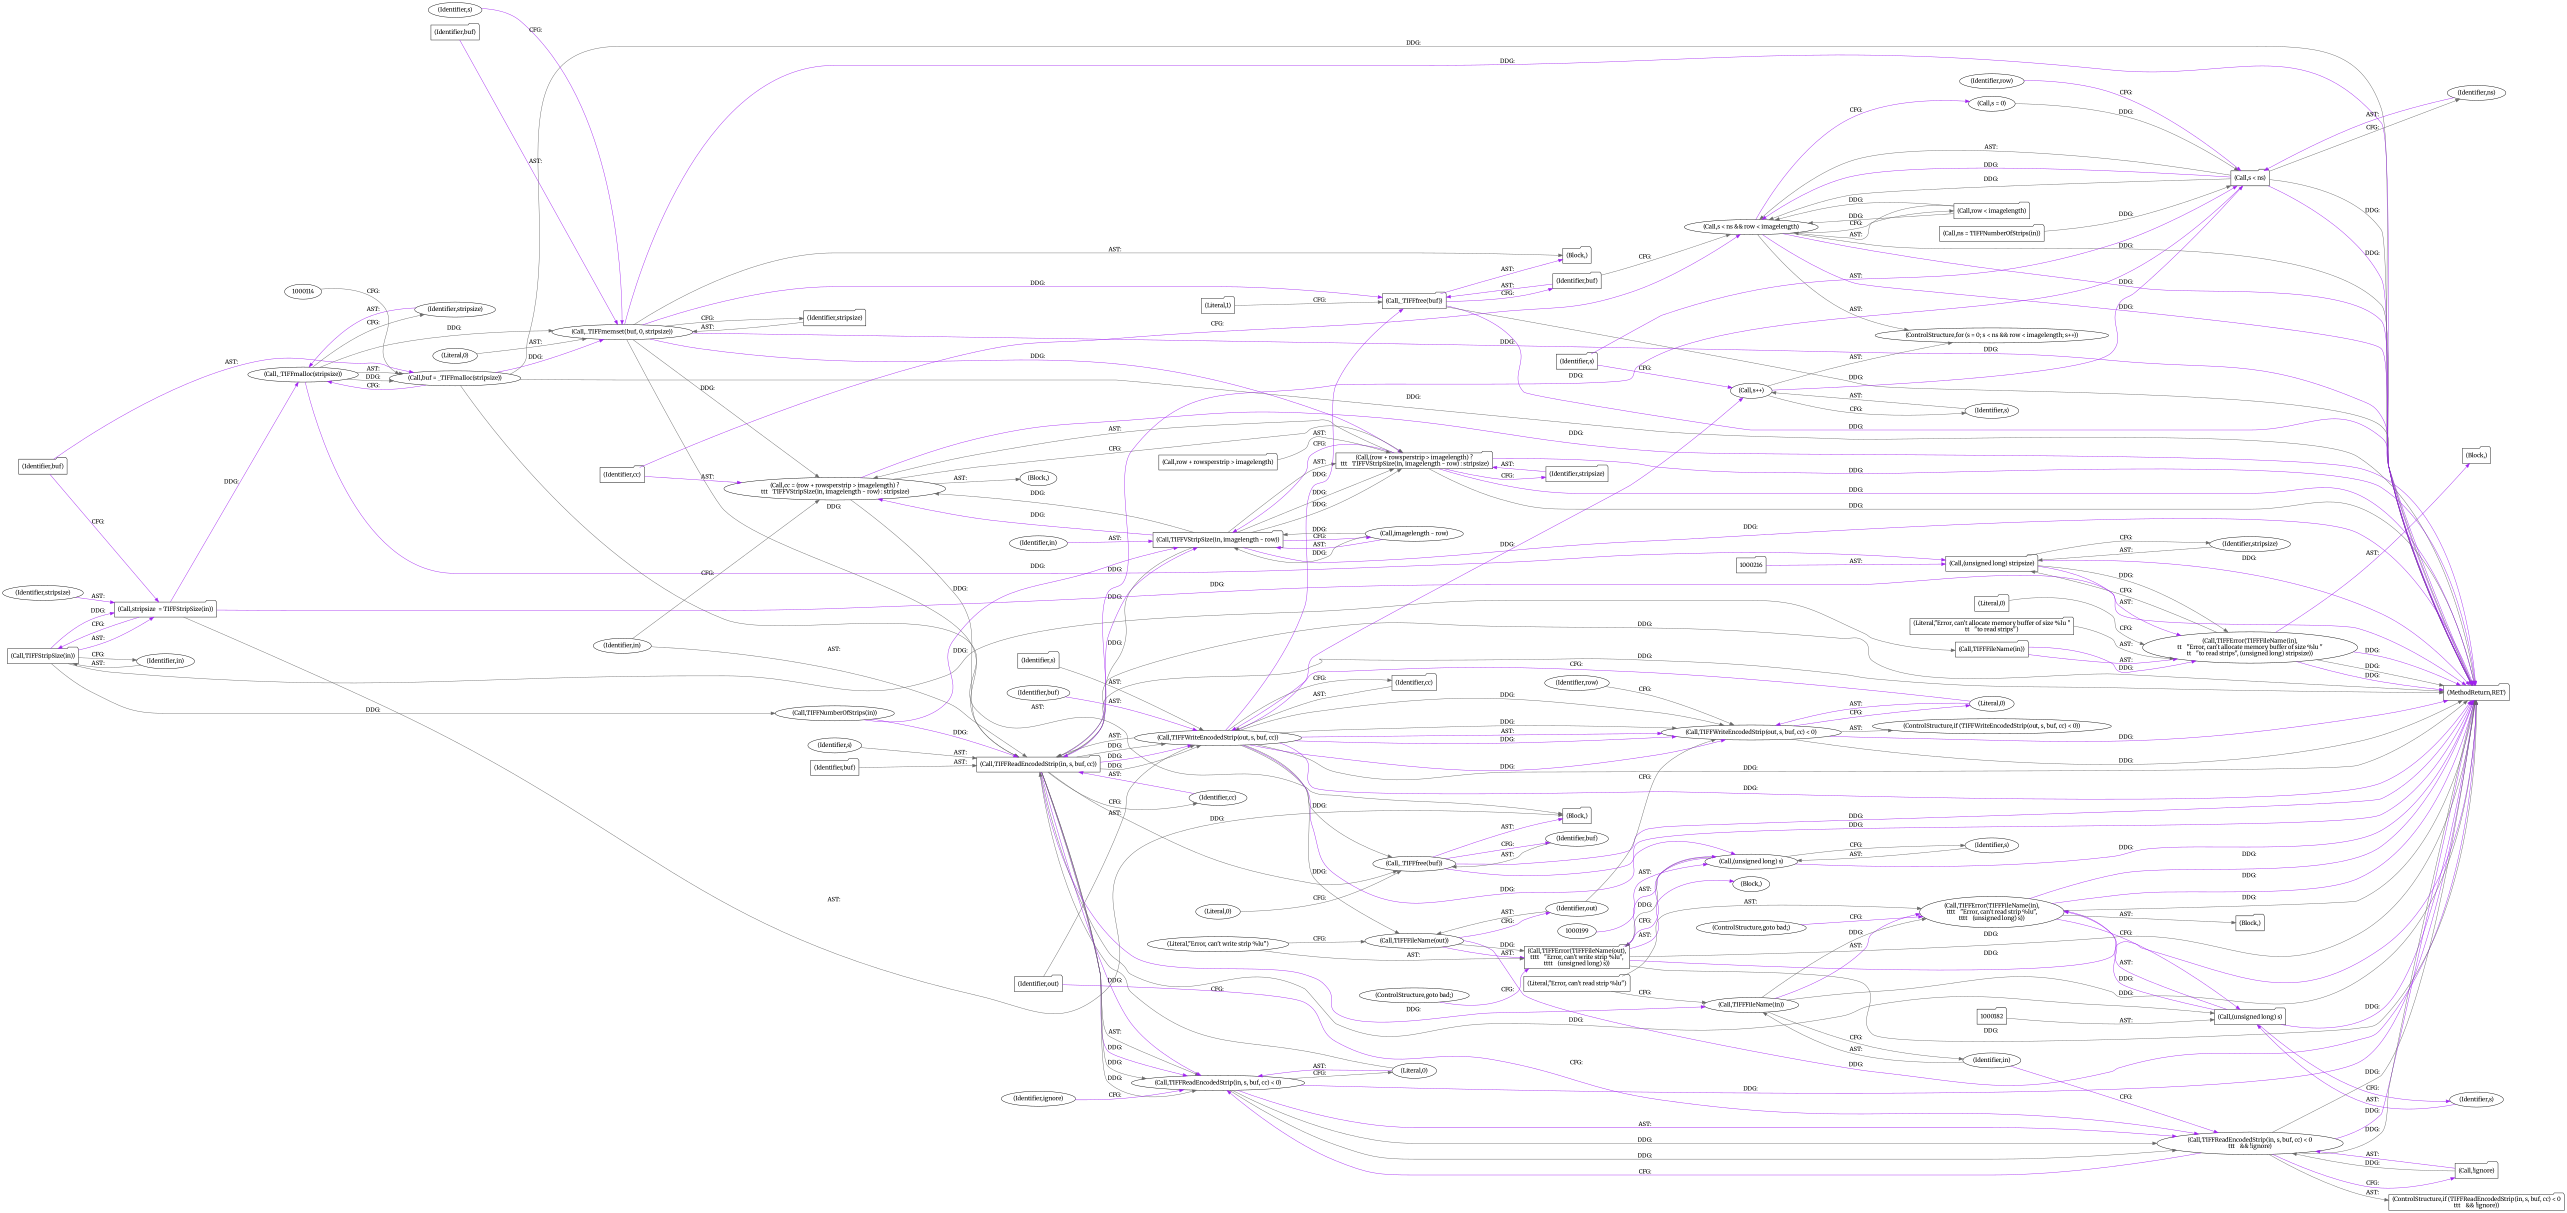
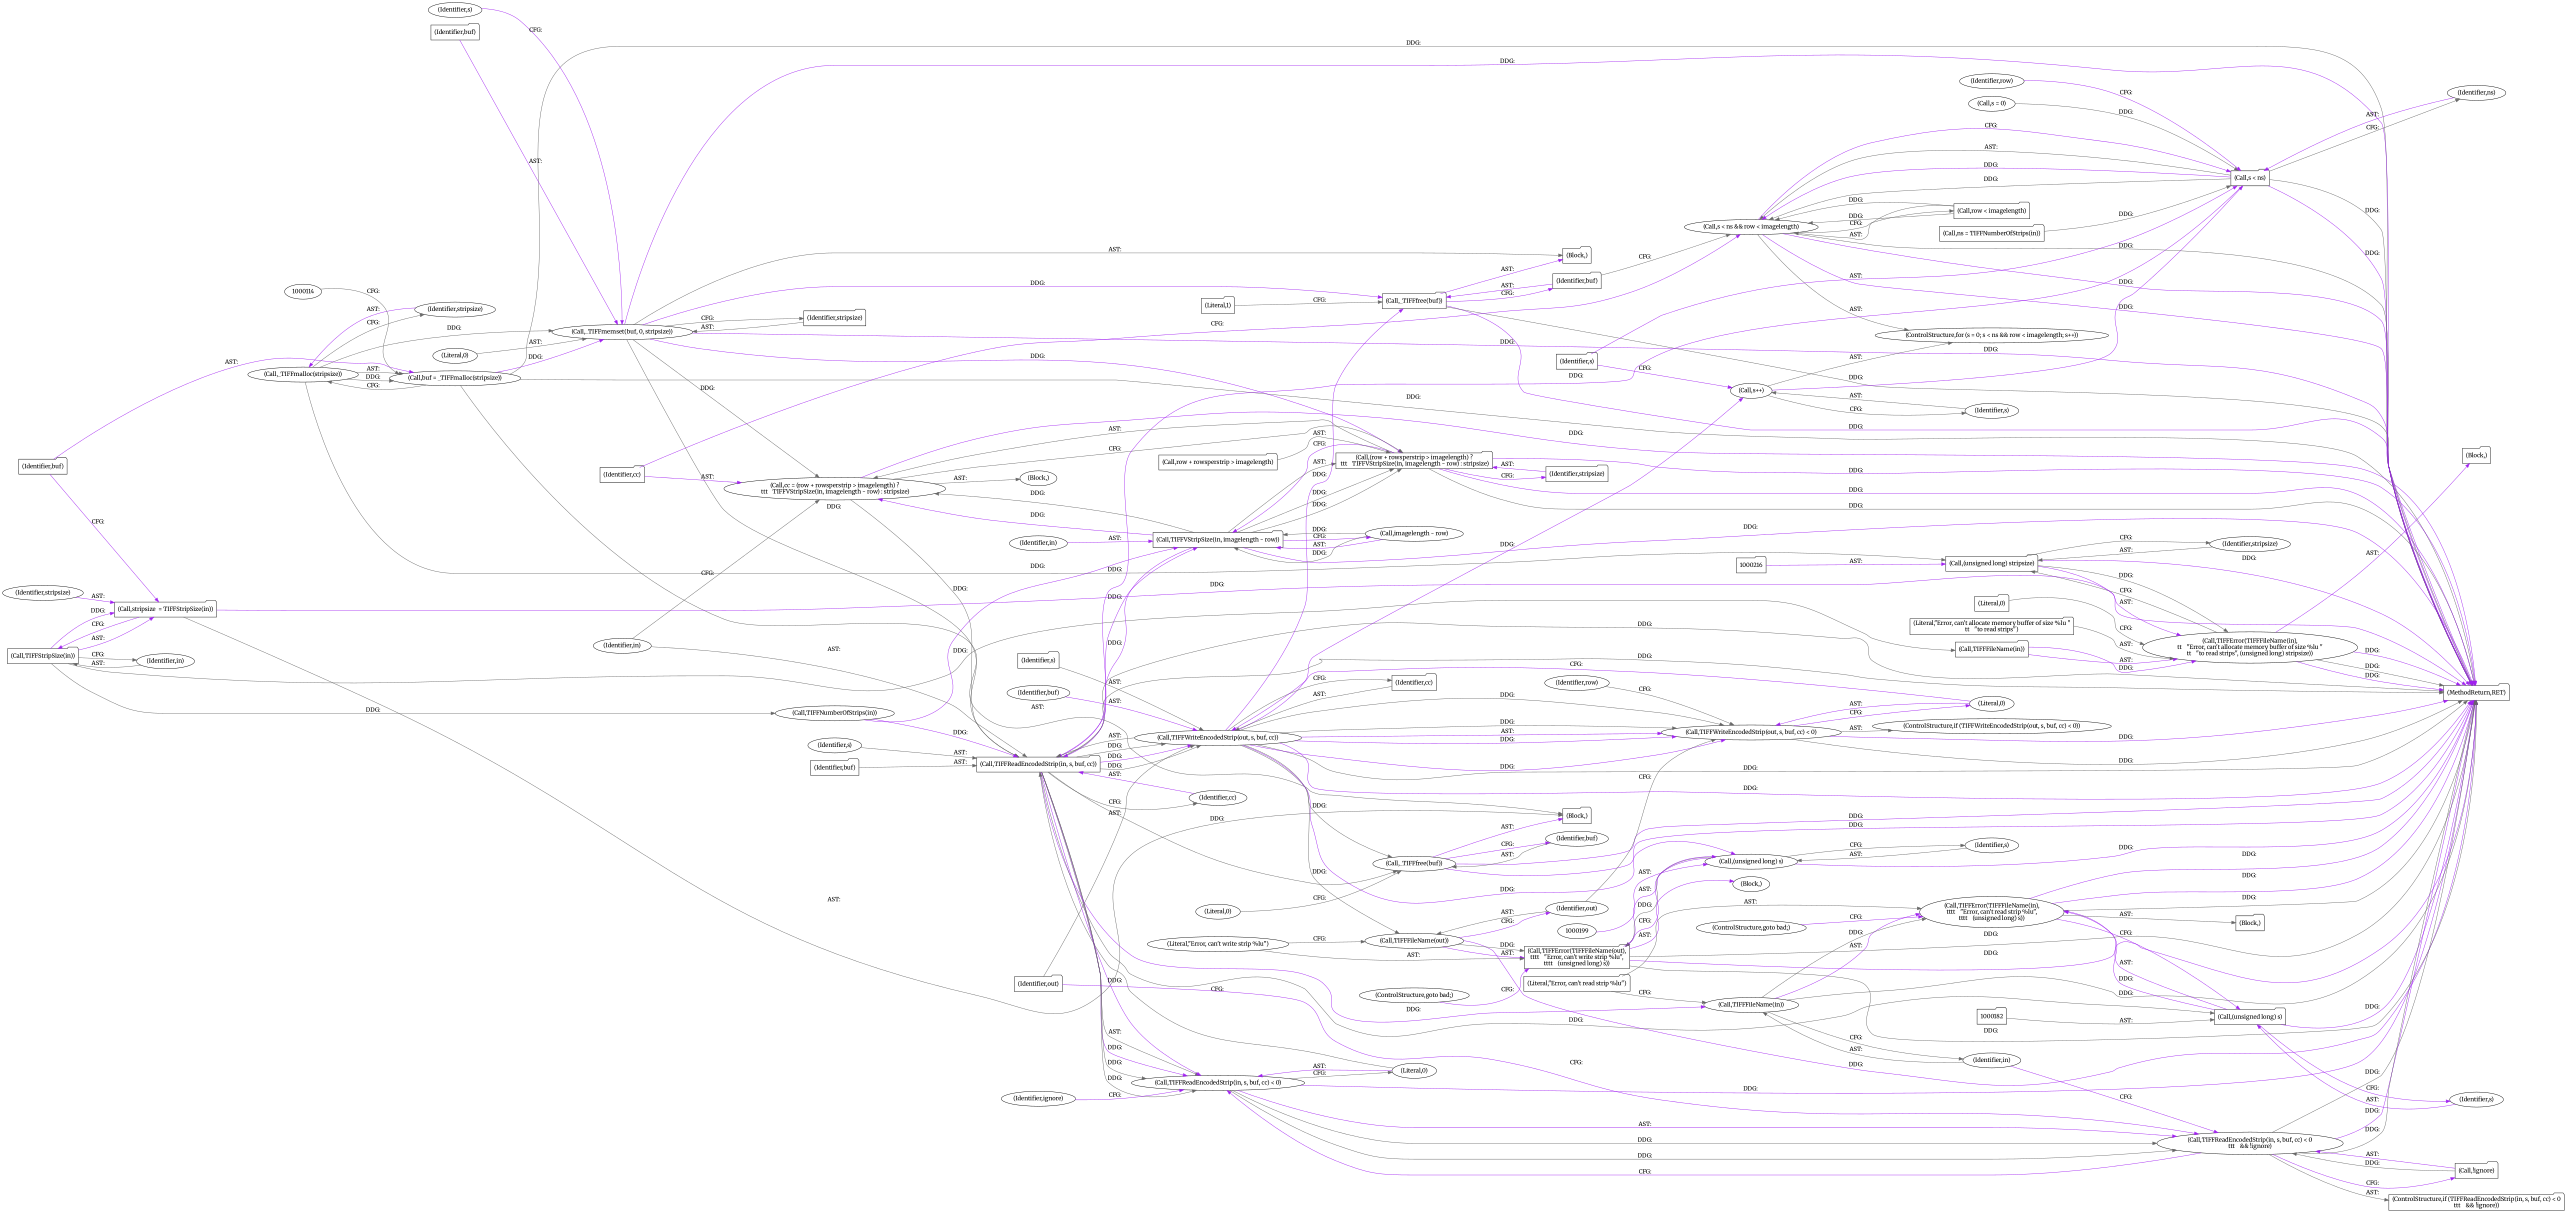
(1841, 124) -> (1981, 129)
(379, 390) -> (379, 390)
(233, 494) -> none
(1069, 573) -> (1069, 573)
(1124, 646) -> (1124, 646)
